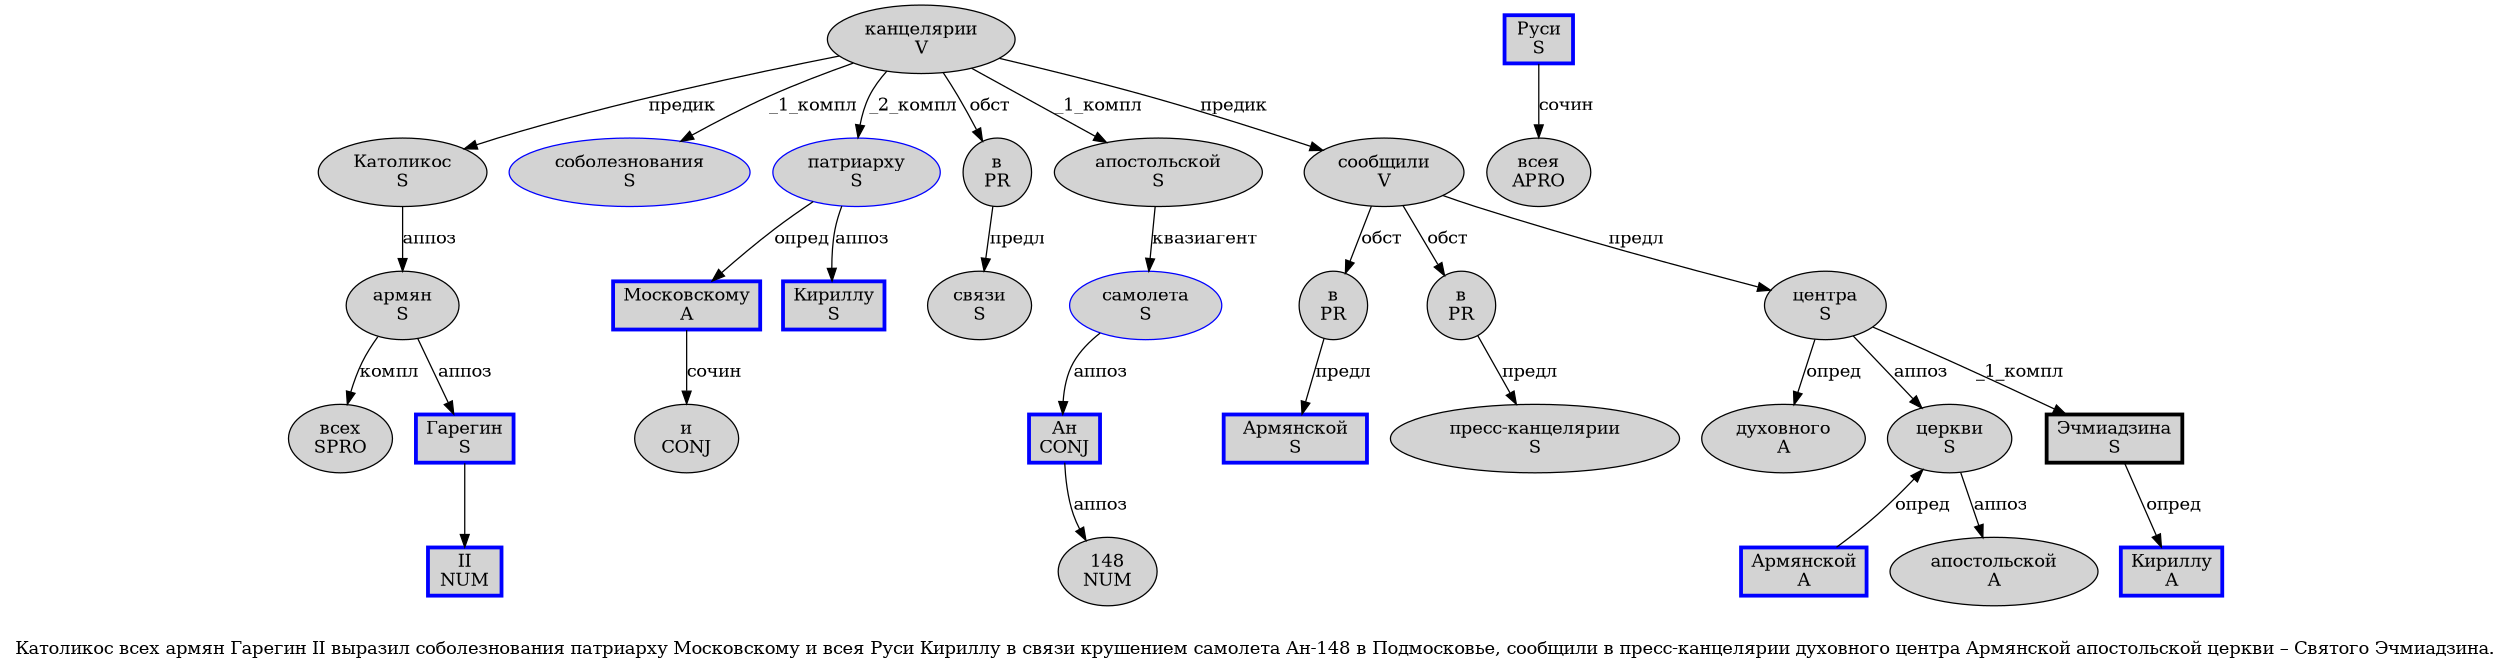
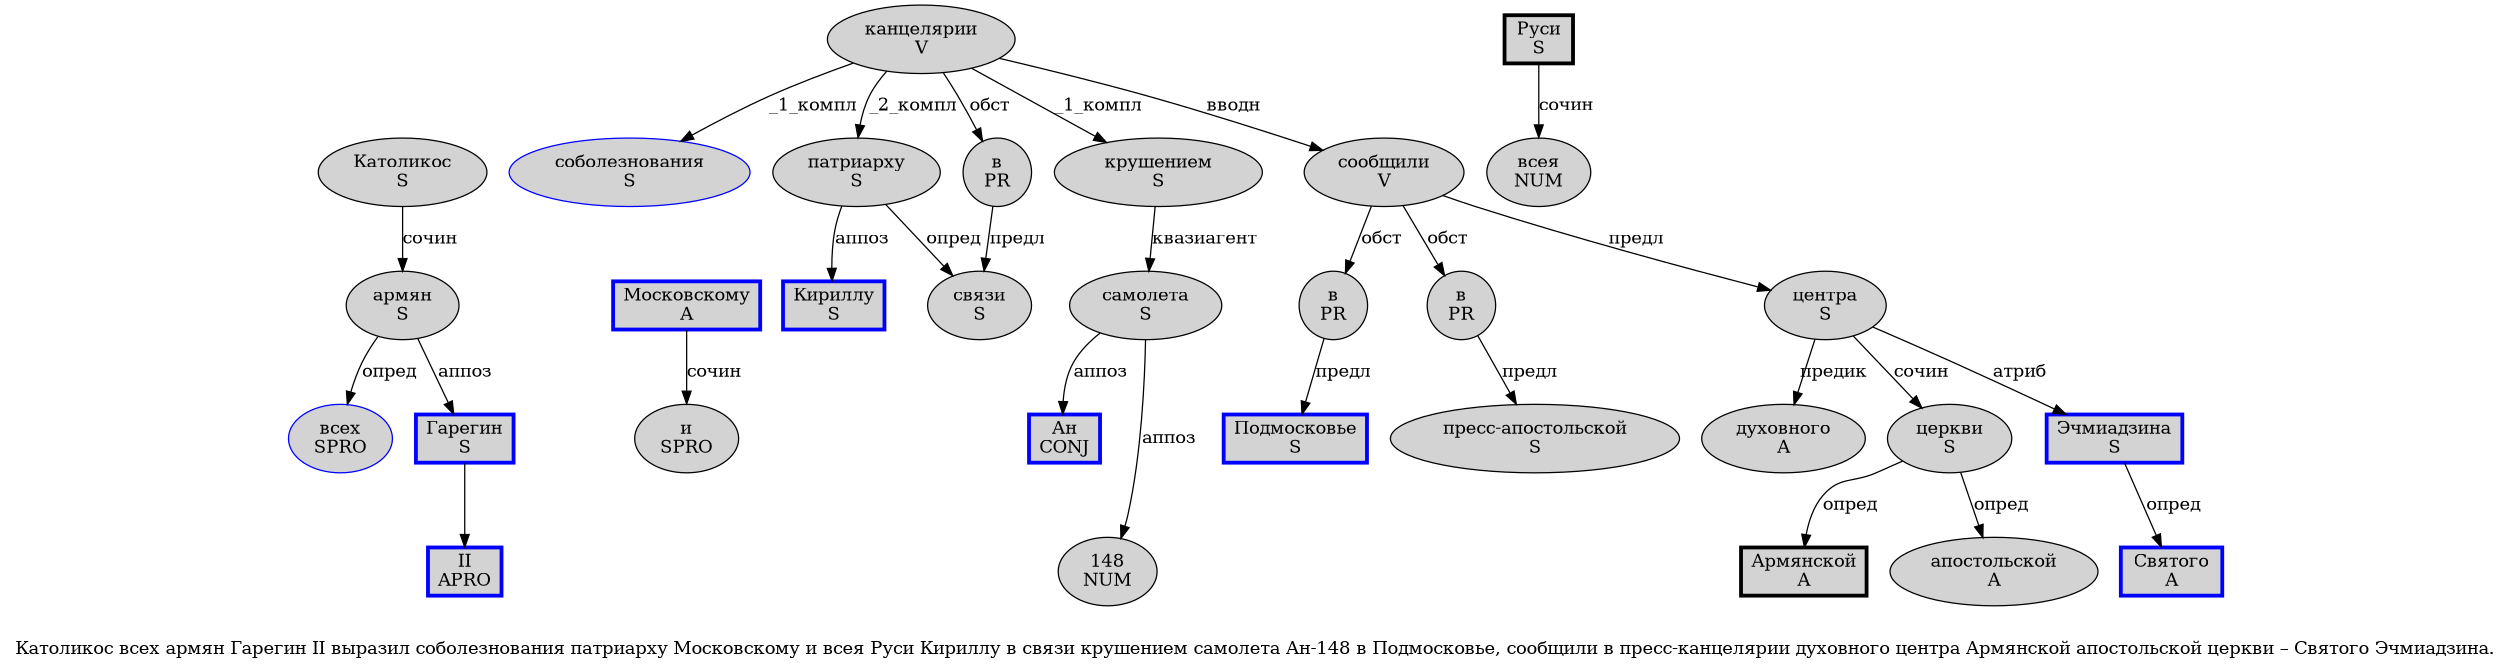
(1539, 39) -> (1539, 39)
(657, 96) -> none
(1234, 106) -> (1234, 106)
(857, 172) -> (857, 172)
(1158, 172) -> (1158, 172)
(1539, 172) -> (1539, 172)
(766, 235) -> (915, 235)
(430, 239) -> (430, 239)
(1146, 305) -> (1146, 305)
(389, 372) -> (389, 372)
(1834, 372) -> (1834, 372)
(1921, 372) -> (1921, 372)
(2020, 372) -> (2020, 372)
(340, 439) -> (340, 439)
(687, 439) -> (687, 439)
(1295, 439) -> (1295, 439)
(1535, 439) -> (1535, 439)
(2114, 439) -> (2114, 439)
(1069, 497) -> (1140, 434)
(2001, 505) -> (2001, 505)
(1877, 515) -> (1841, 482)
(465, 572) -> (465, 572)
(1804, 572) -> (1804, 572)
(2172, 572) -> (2172, 572)
